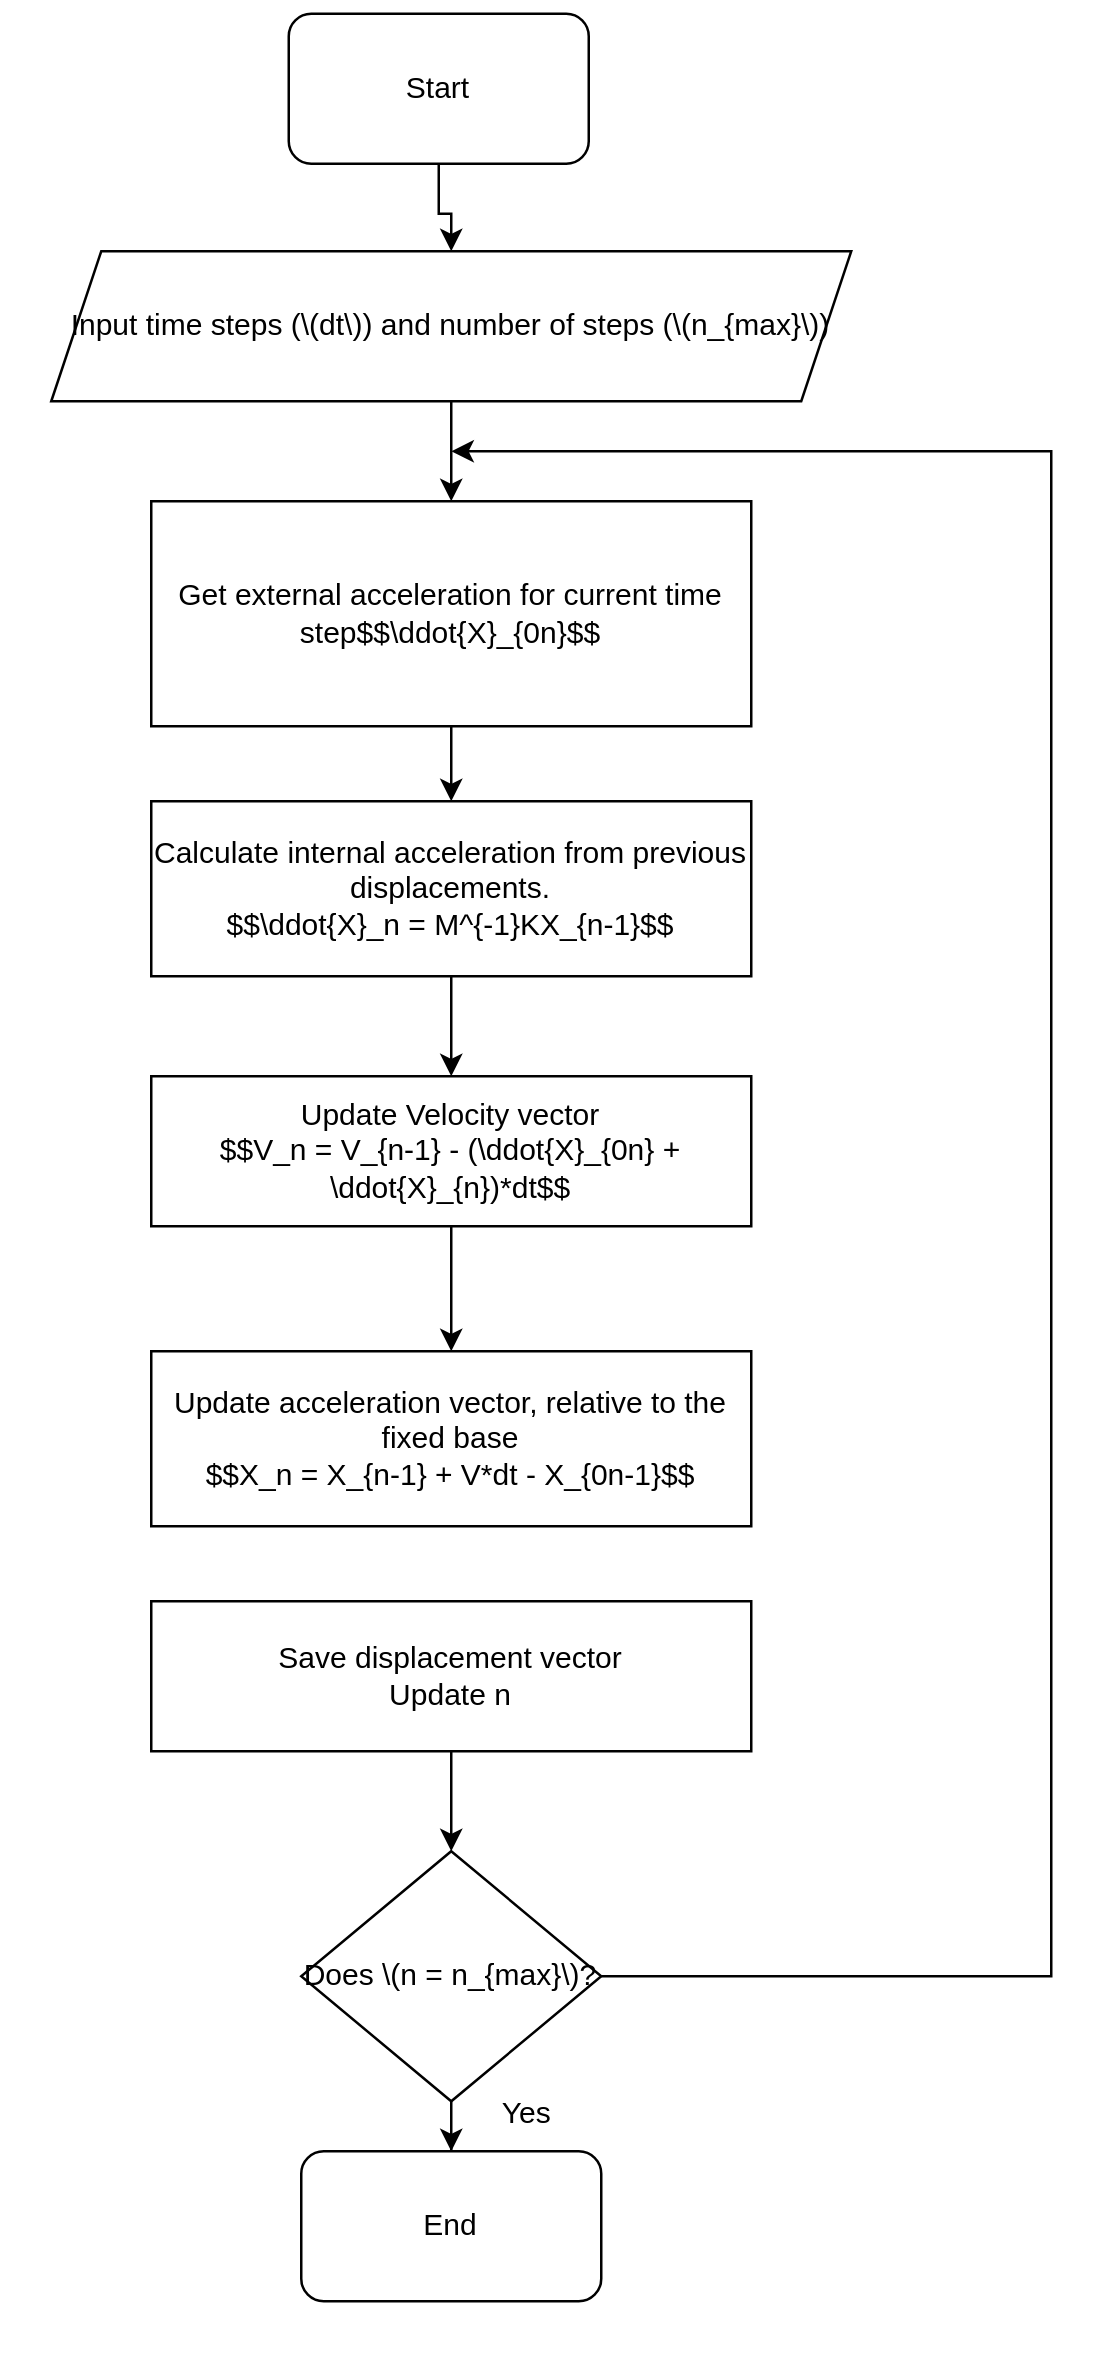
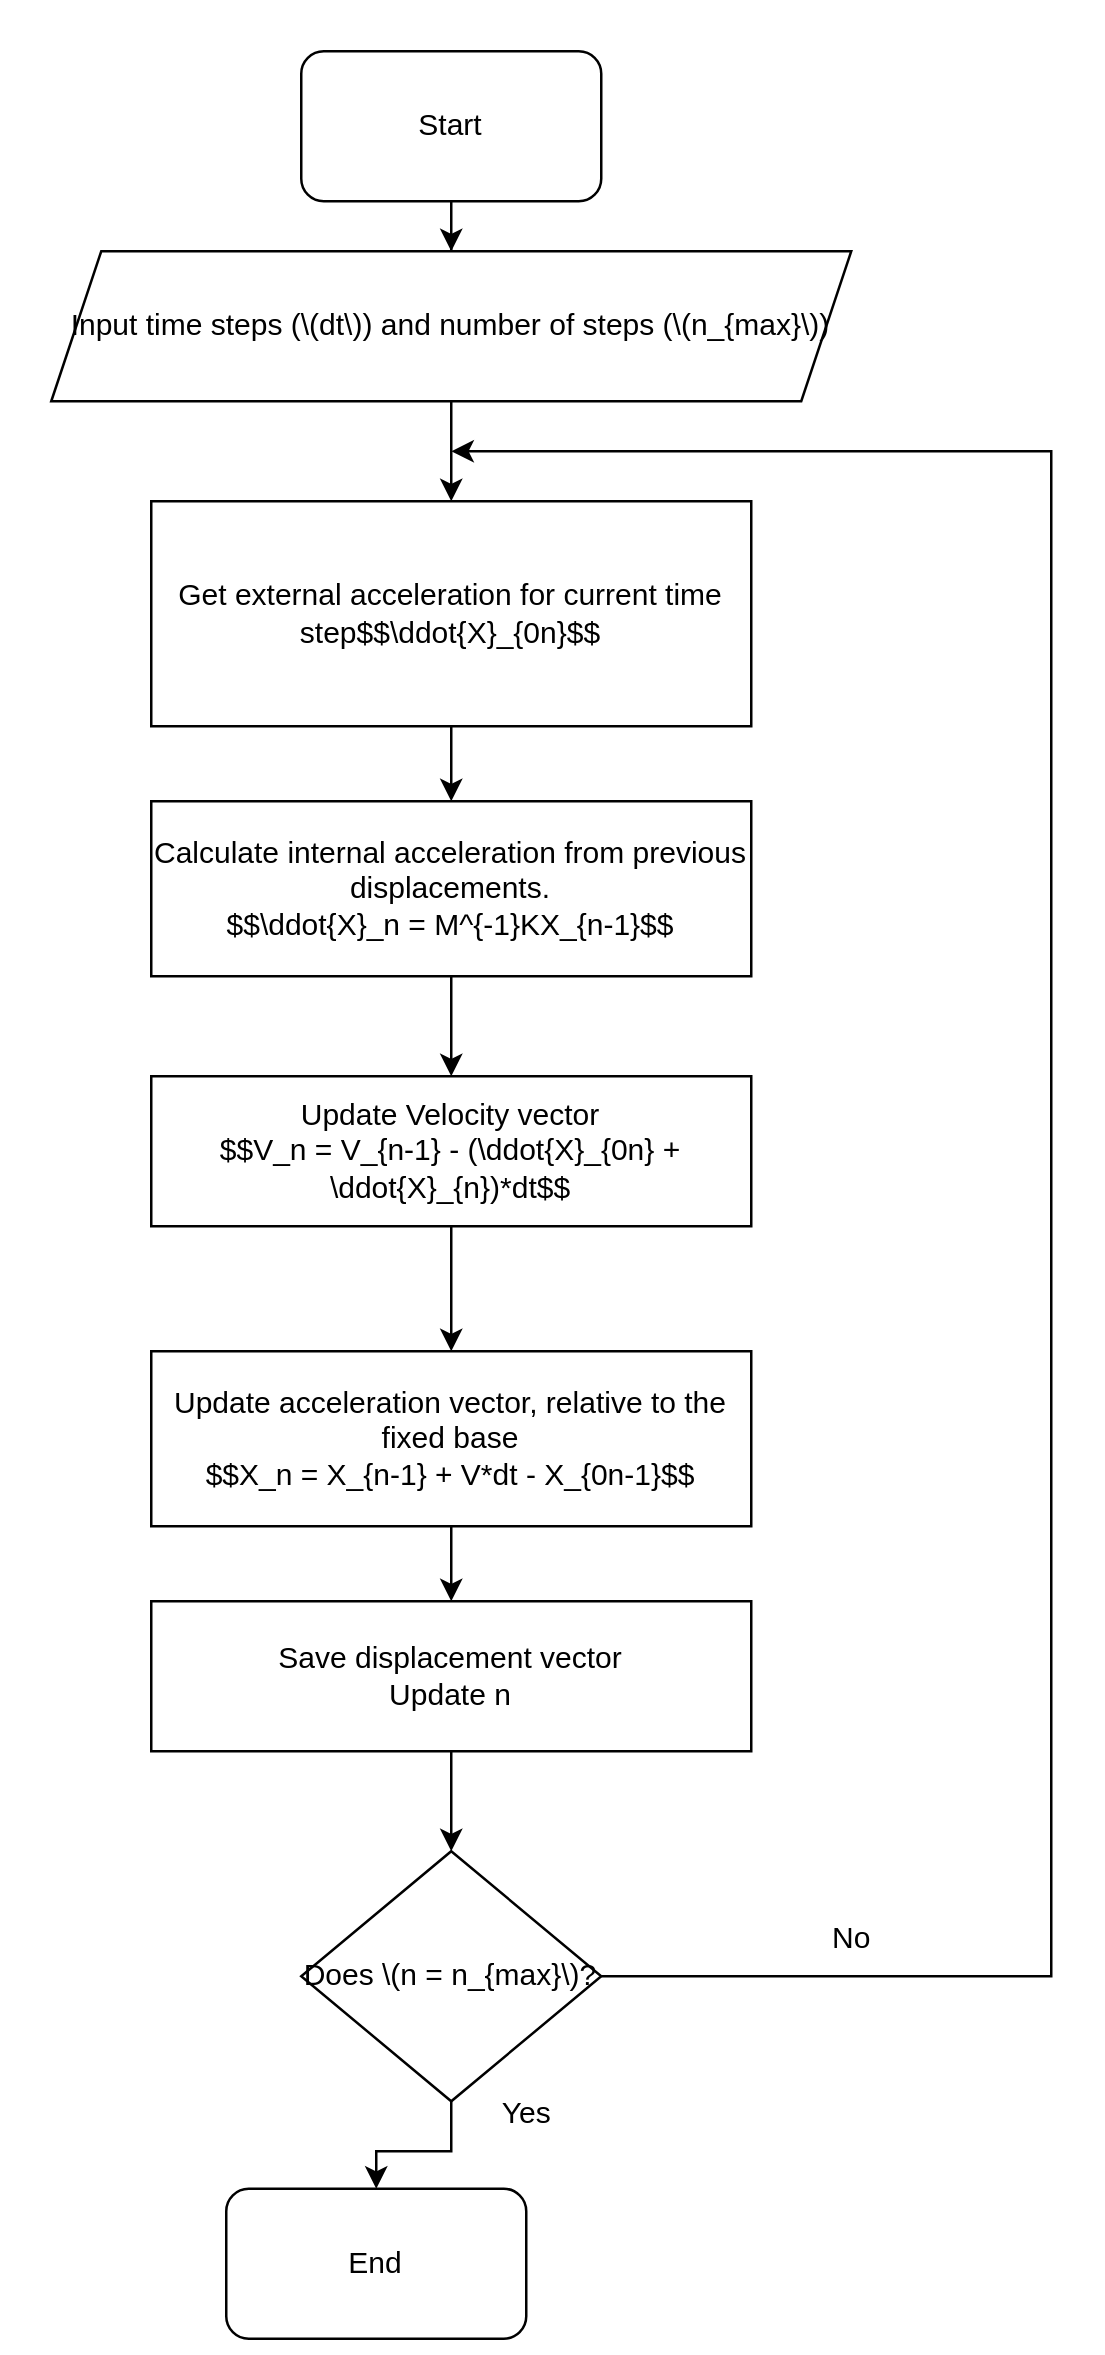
(439, 89) -> (451, 126)
none -> (451, 1572)
none -> (851, 1939)
(451, 2226) -> (376, 2264)
